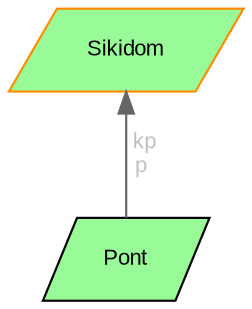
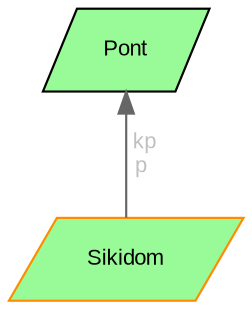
(126, 166) -> (126, 166)
